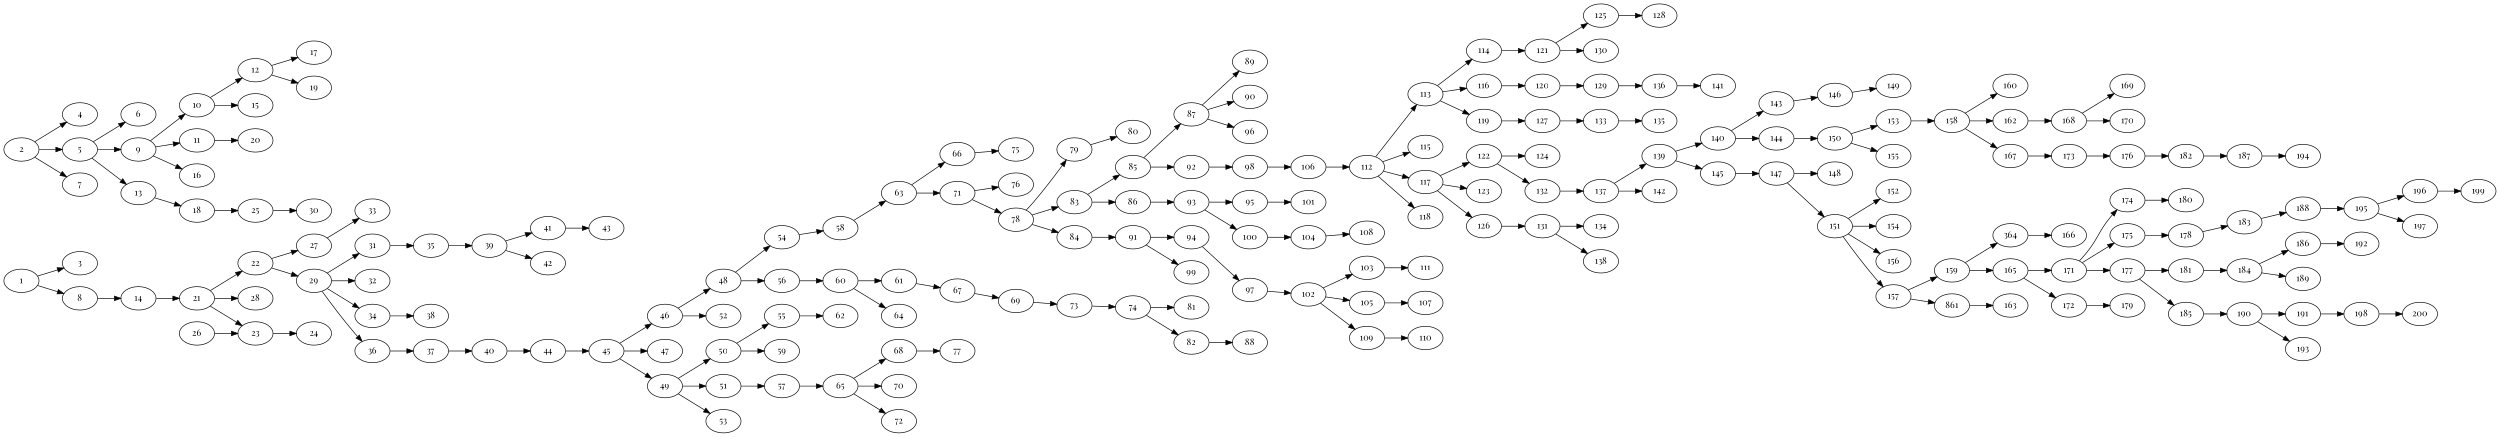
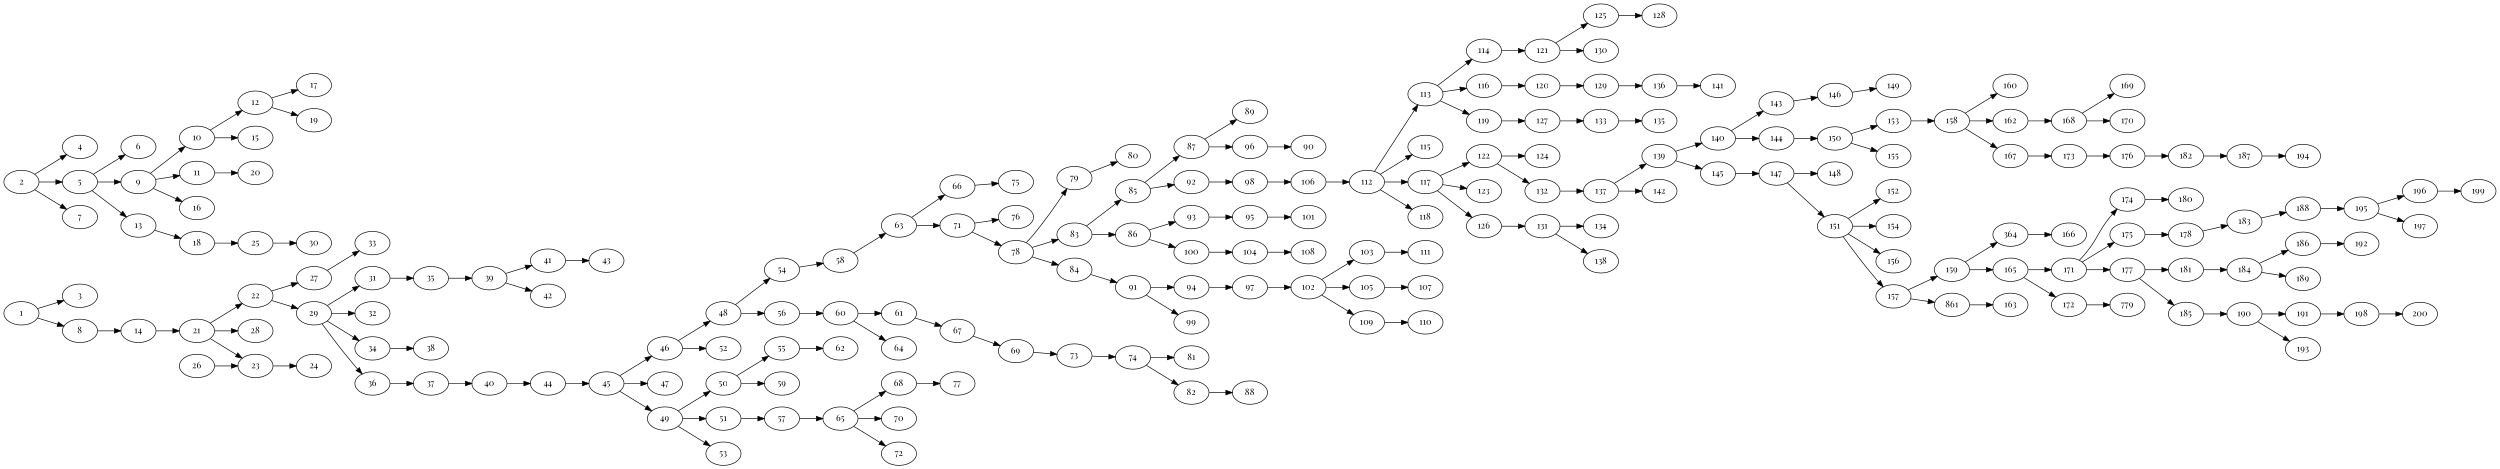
(1218, 107) -> (1276, 147)
(1218, 218) -> (1159, 242)
(2127, 305) -> (2127, 305)
